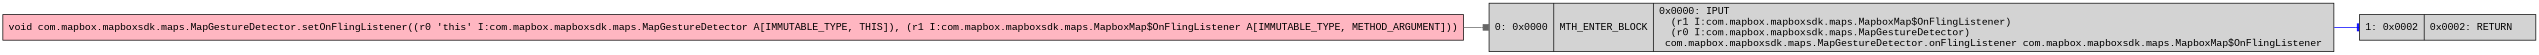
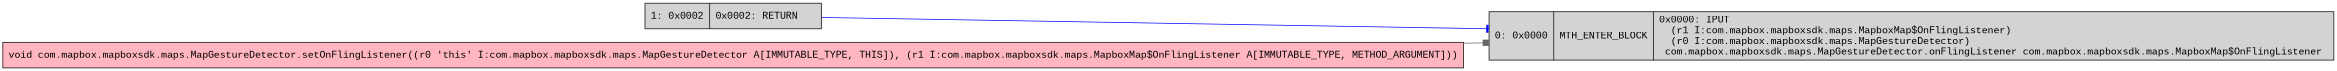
(2345, 27) -> (1153, 23)
